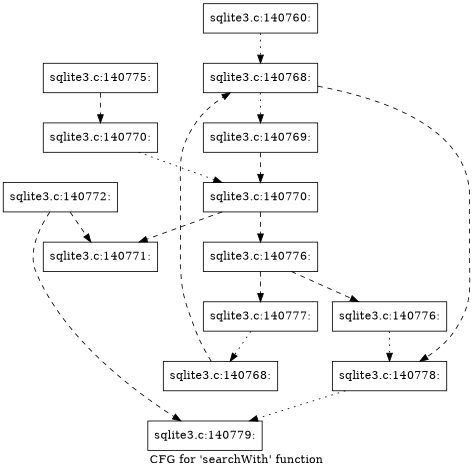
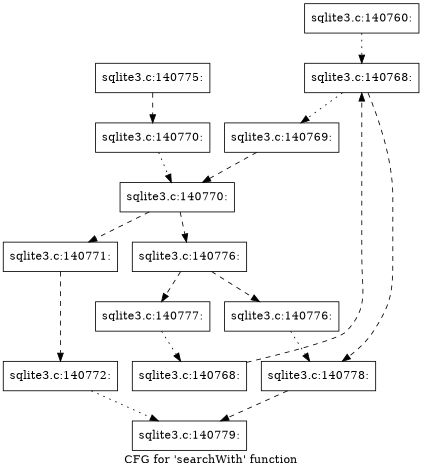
(78, 224) -> (60, 312)
(73, 330) -> (121, 404)
(301, 405) -> (258, 404)
